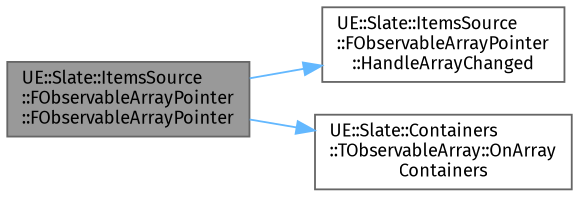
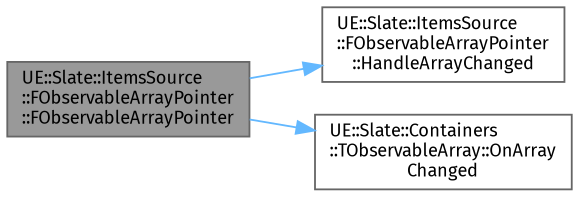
(443, 152) -> (443, 152)
